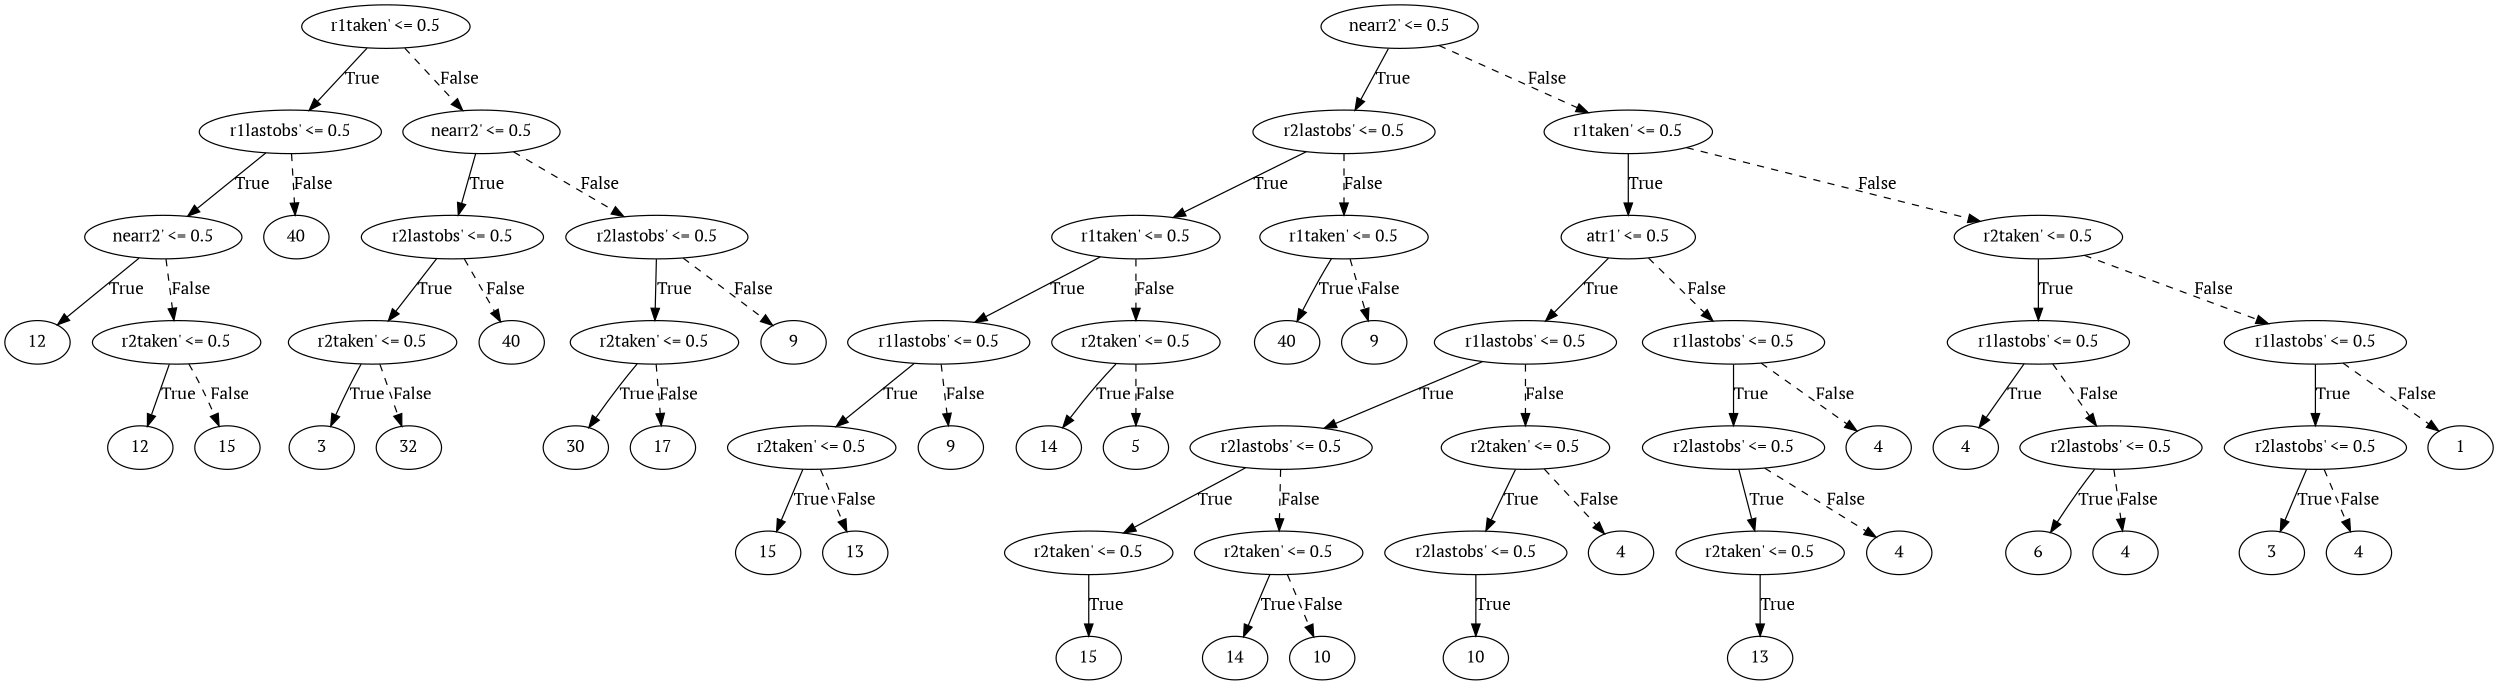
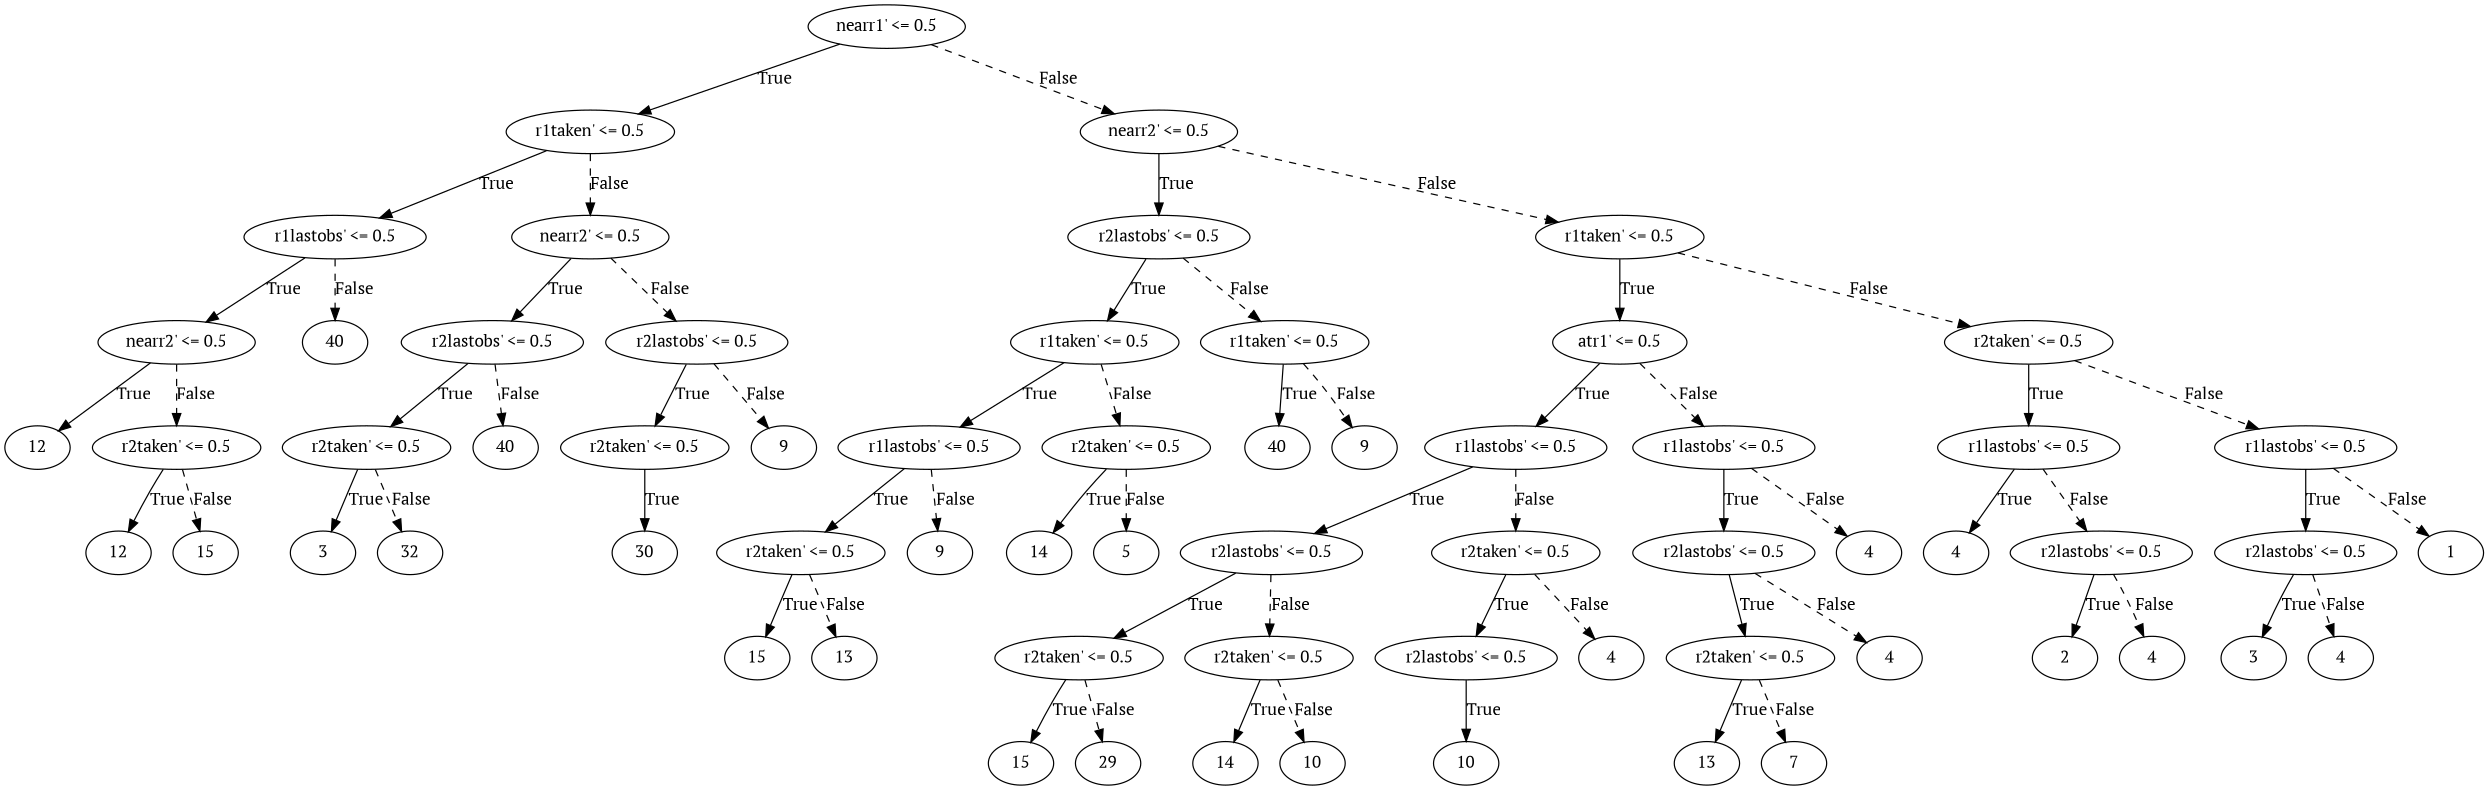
none -> (887, 27)
(663, 448) -> none
(2038, 553) -> (2065, 658)
none -> (1108, 763)
none -> (1794, 763)
